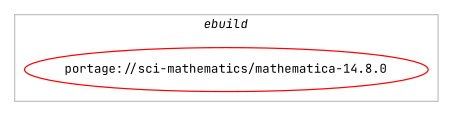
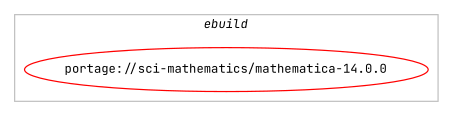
(226, 70) -> (226, 70)
